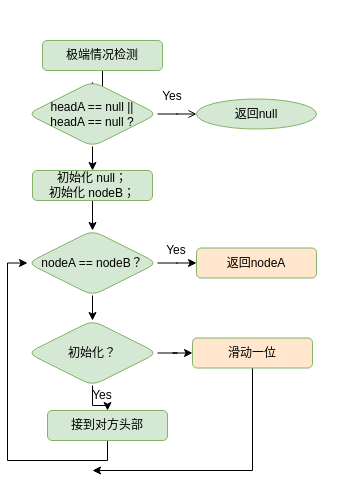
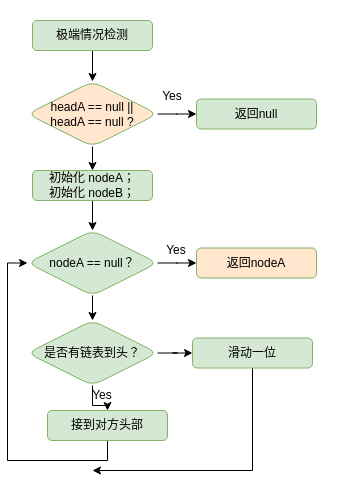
(103, 56) -> (93, 36)
(93, 114) -> (93, 114)
(190, 114) -> (188, 114)
(257, 114) -> (257, 114)
(93, 186) -> (93, 186)
(93, 264) -> (93, 264)
(253, 353) -> (253, 353)
(93, 354) -> (93, 354)
